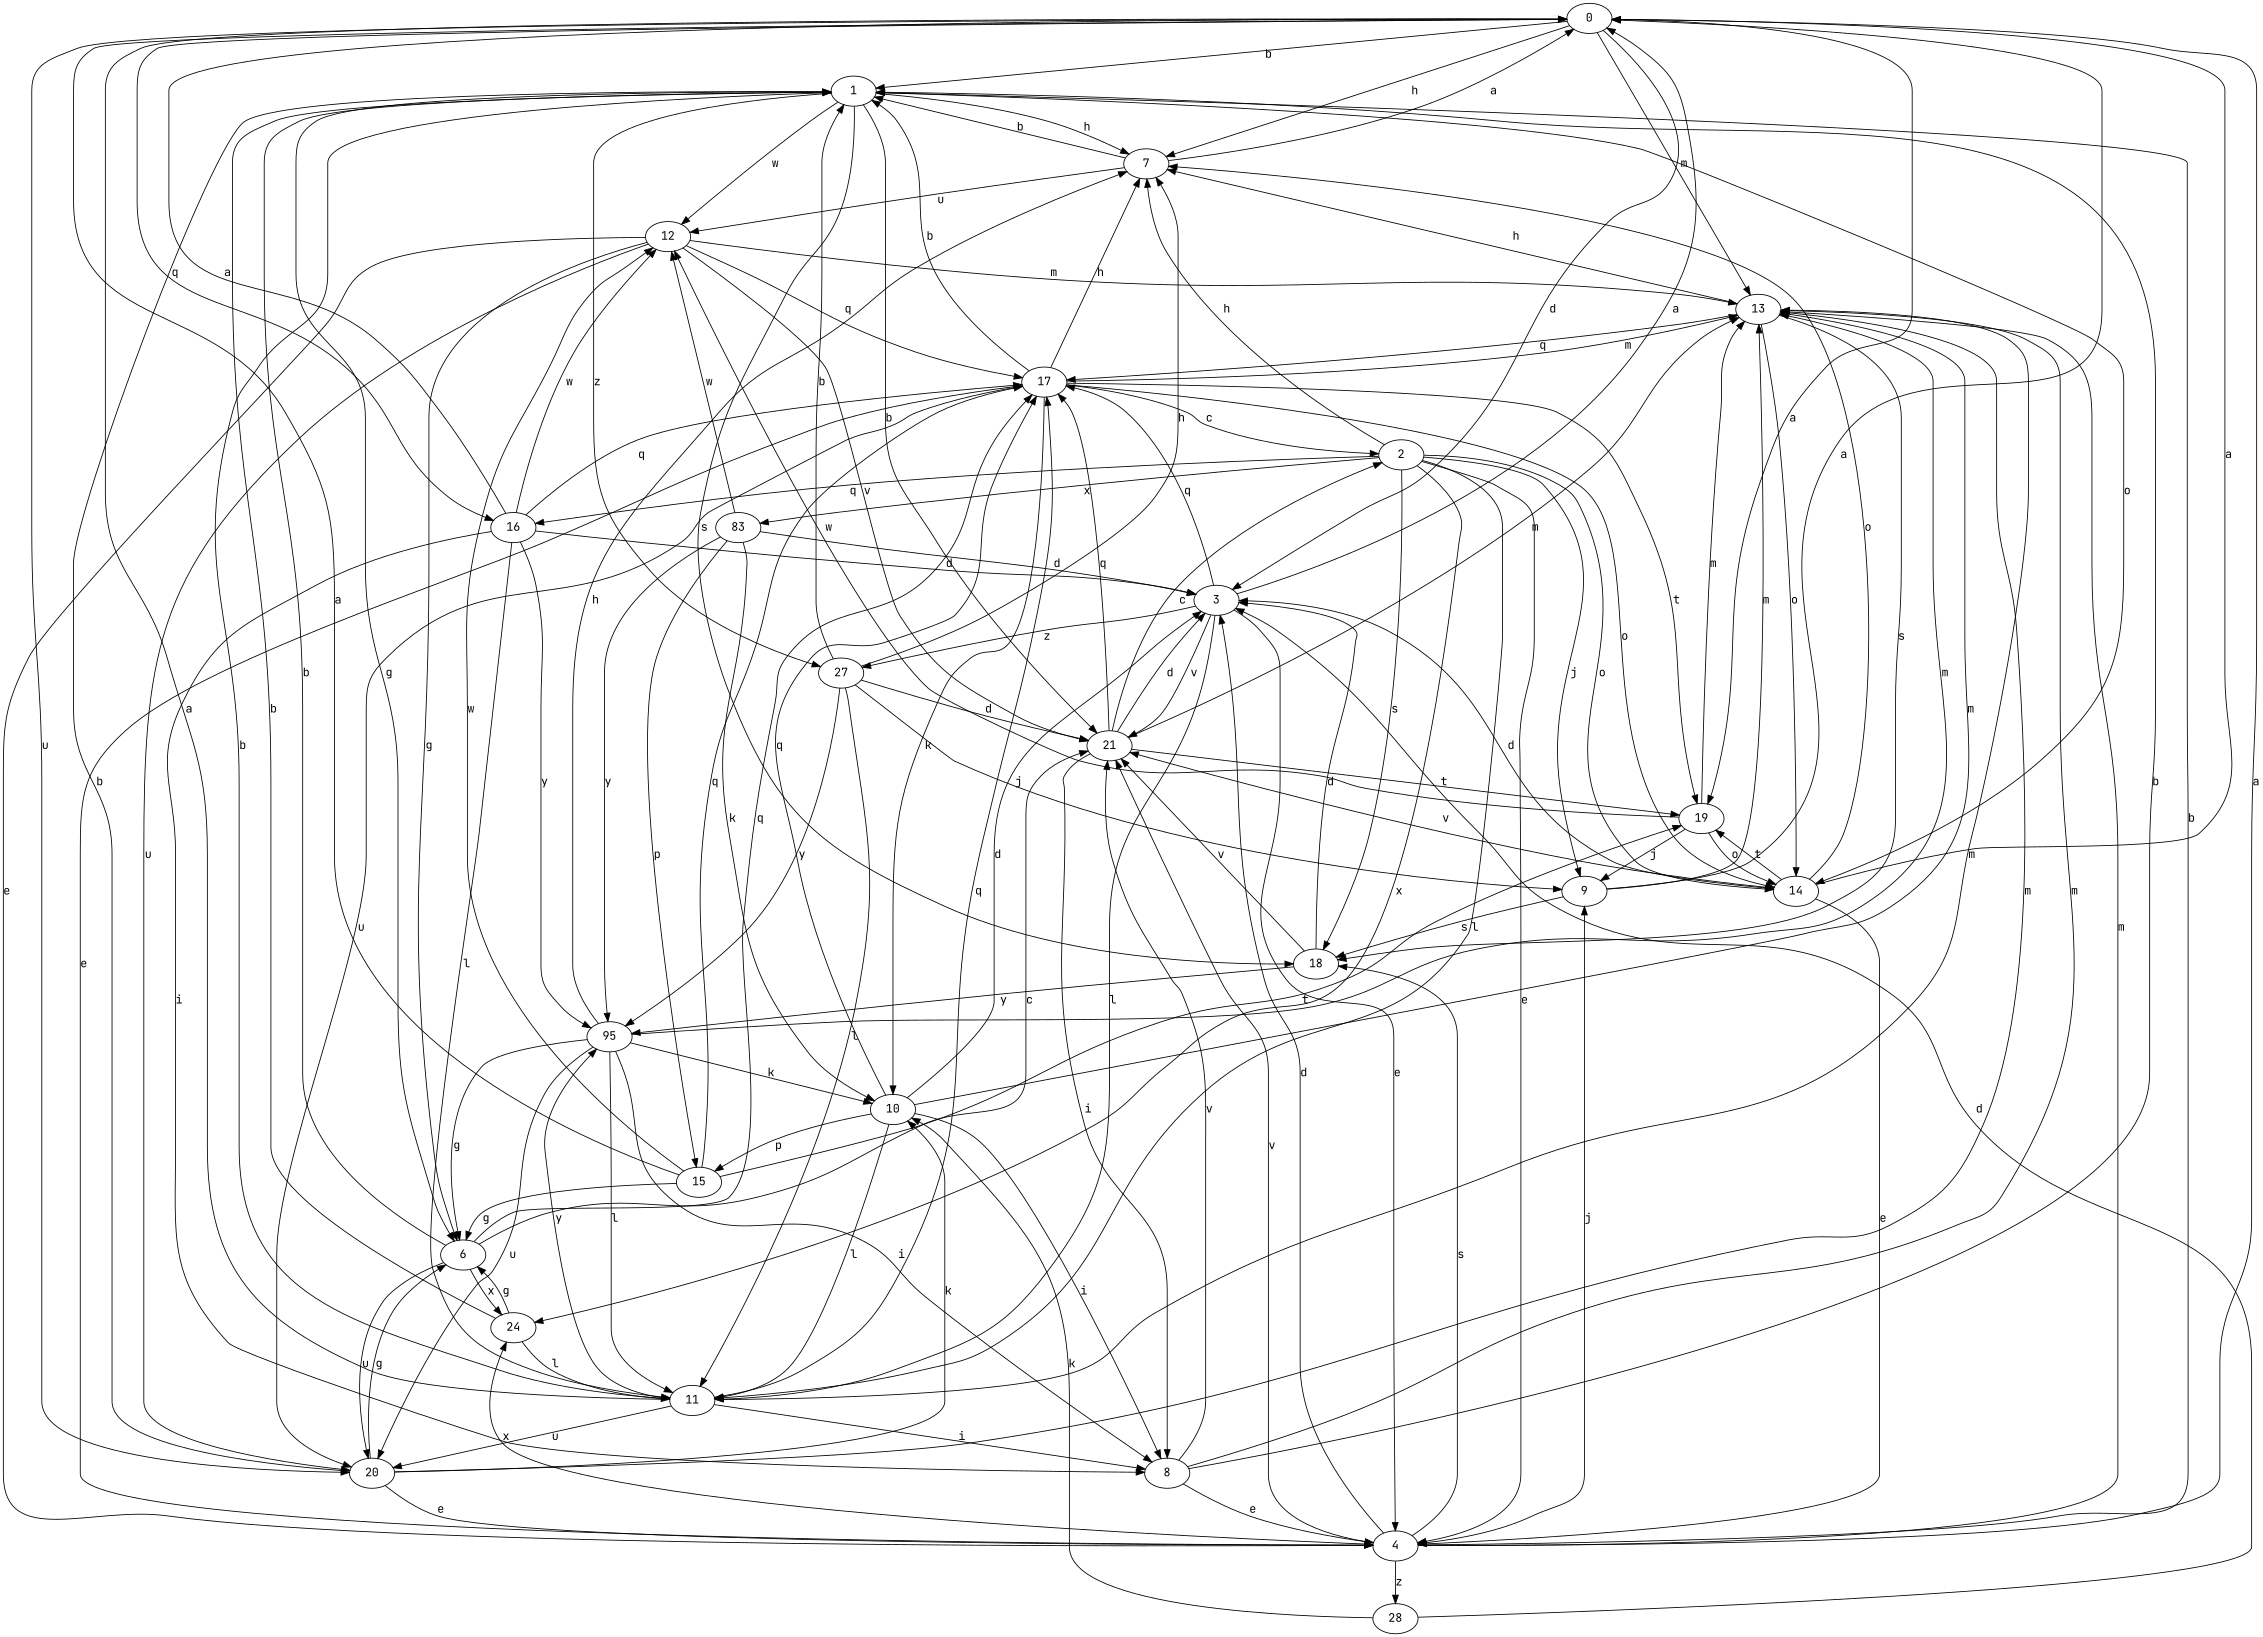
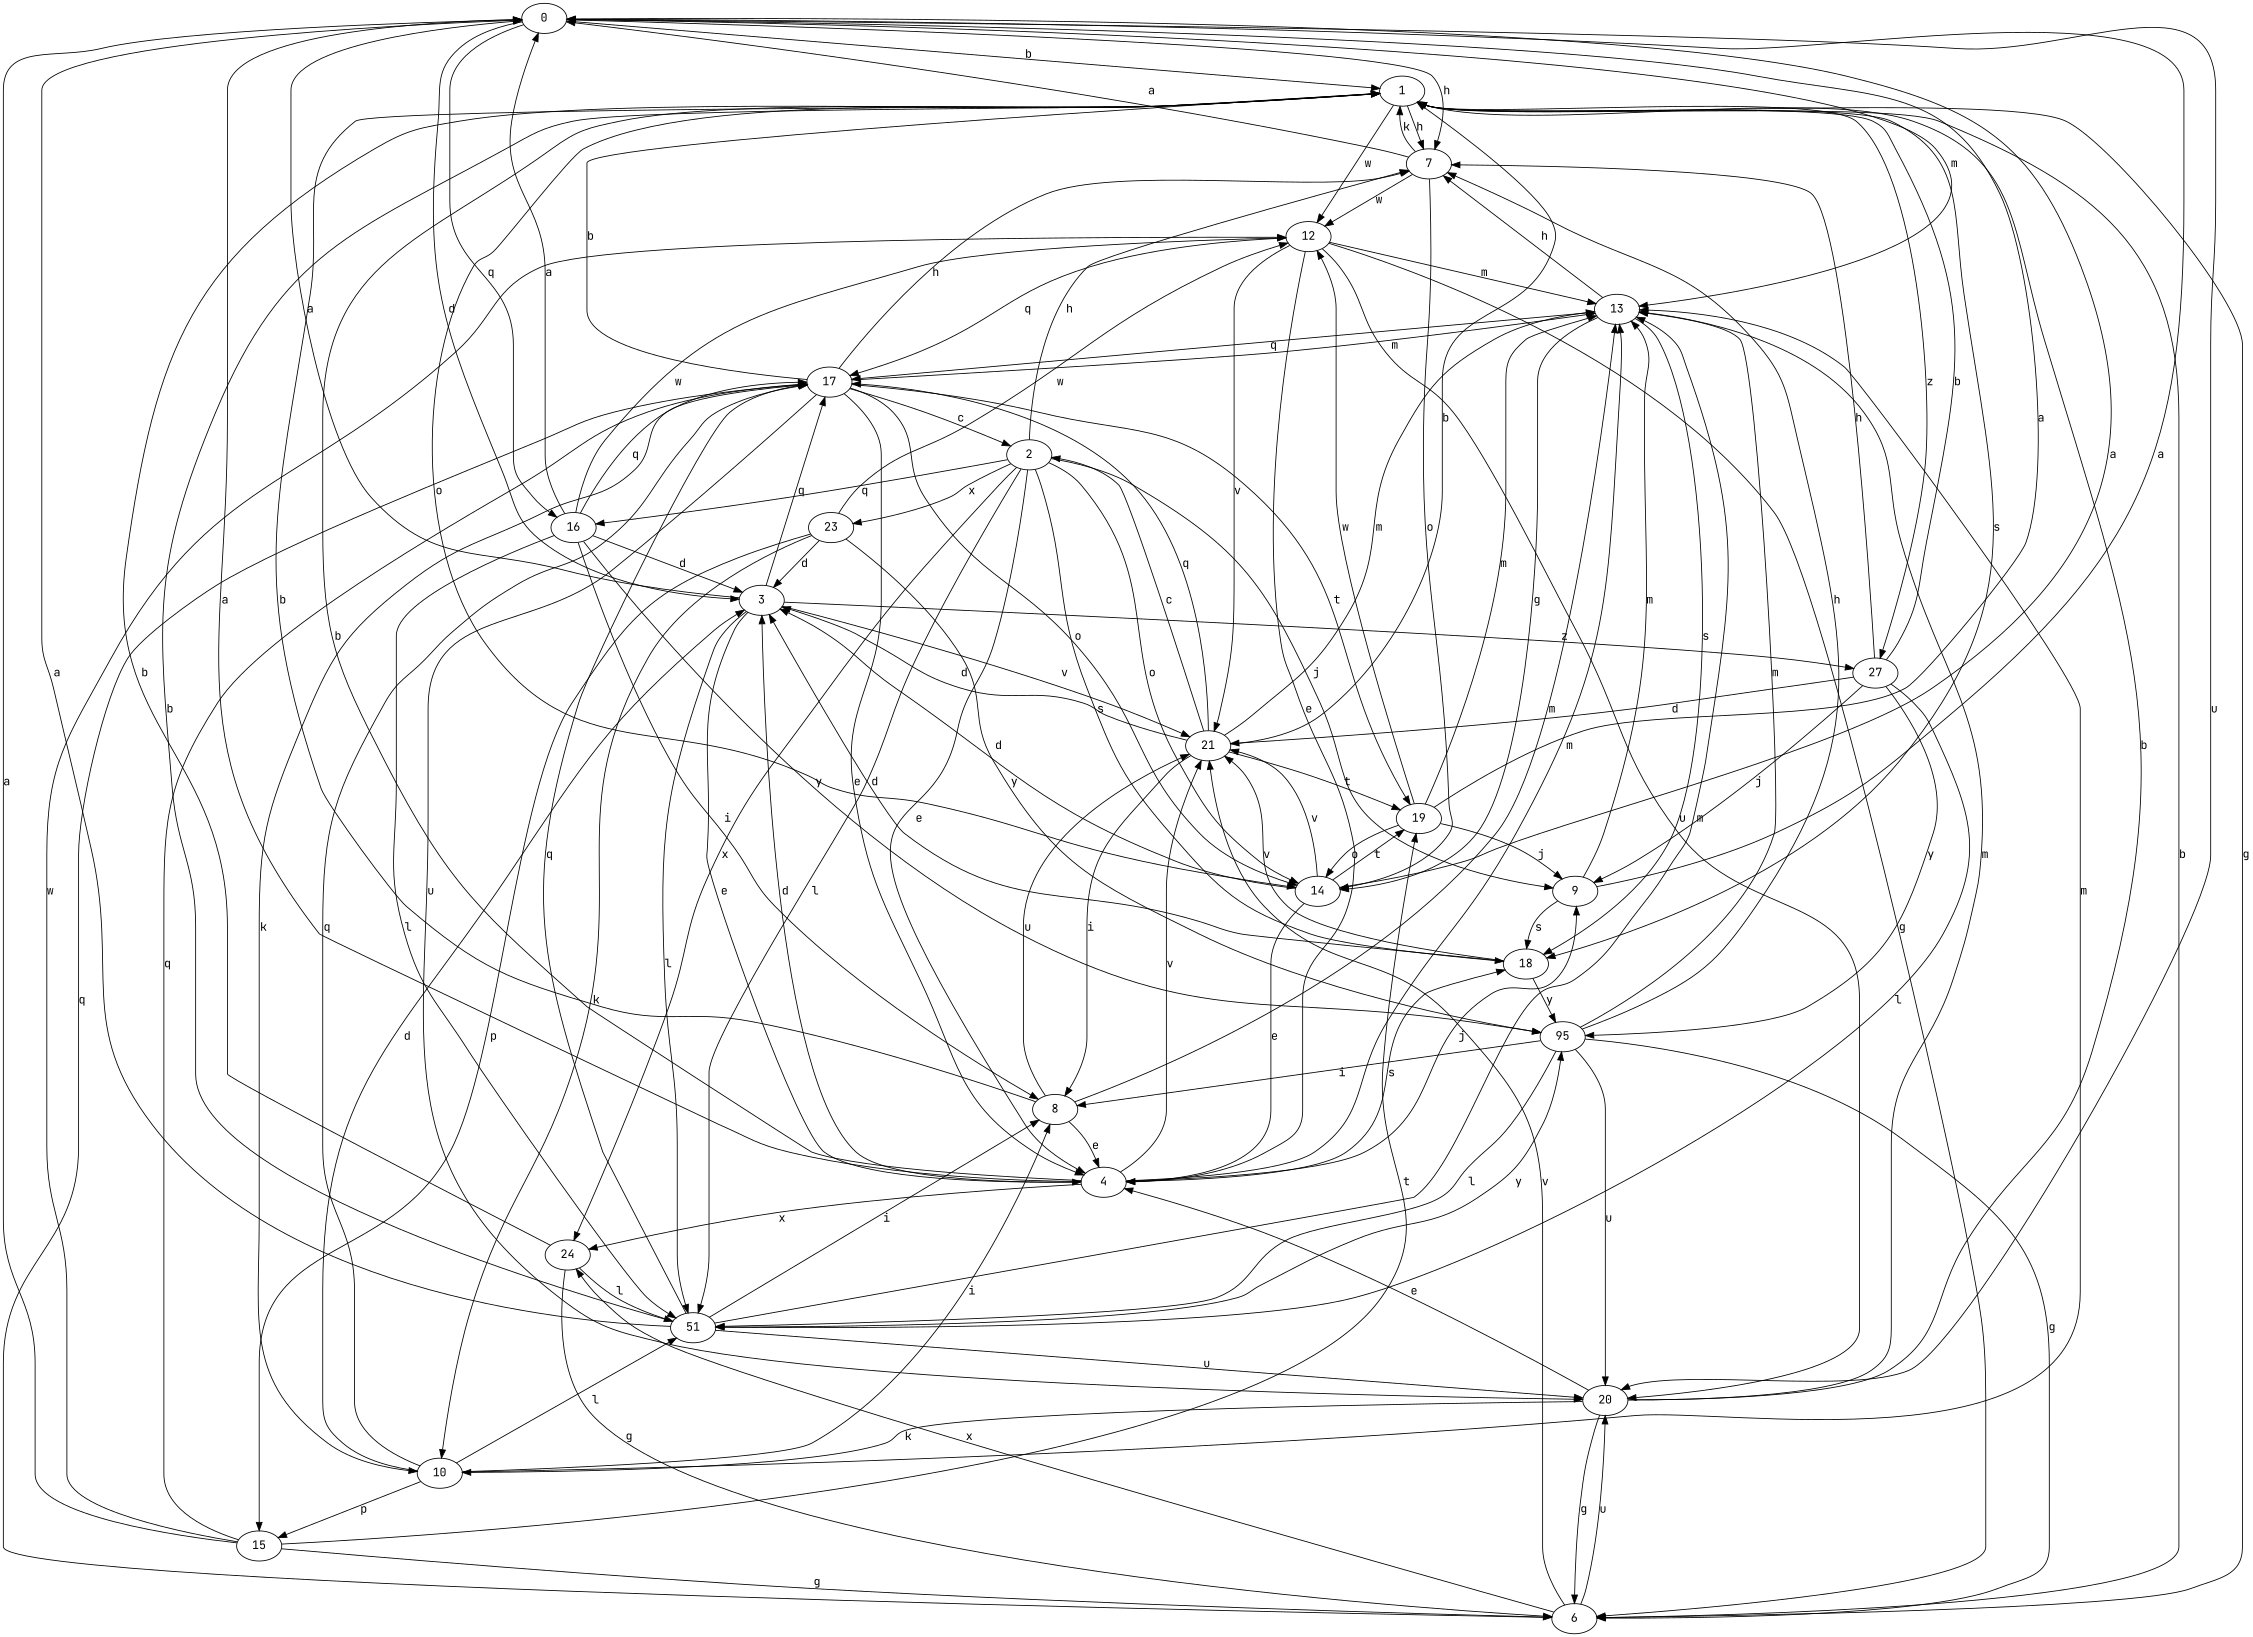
(1020, 128) -> (1407, 128)
(941, 200) -> (1379, 200)
(1782, 291) -> (1427, 546)
(1912, 294) -> (1826, 87)
(892, 465) -> (1442, 425)
(738, 528) -> (831, 528)
(1795, 600) -> (1537, 600)
(1030, 1000) -> (1546, 1182)
(741, 1071) -> none
(1209, 1110) -> (1028, 928)
(692, 1400) -> (693, 1328)
(1395, 1619) -> none
